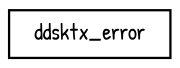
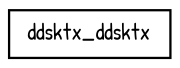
(90, 34) -> (90, 34)
